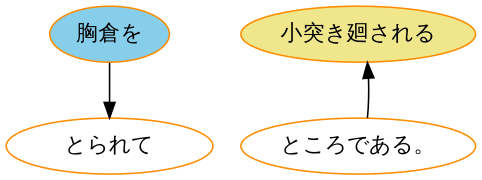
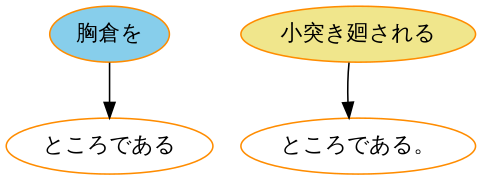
(369, 98) -> (348, 83)
(110, 146) -> (110, 146)
